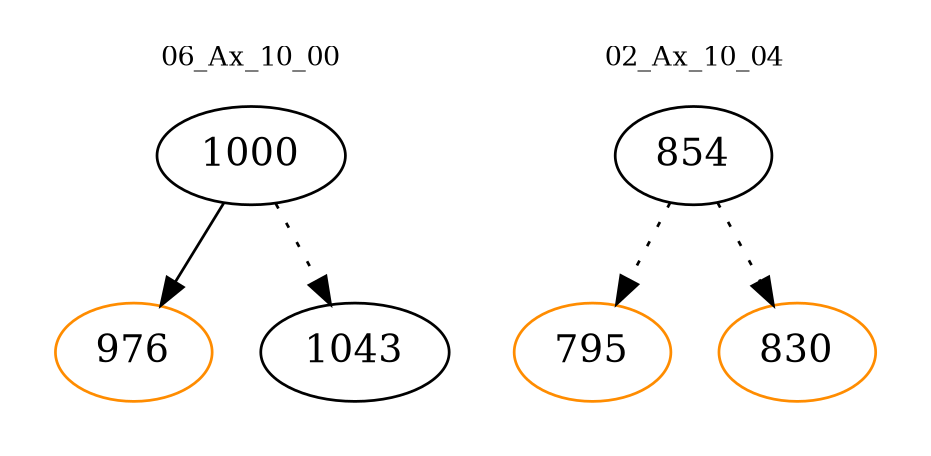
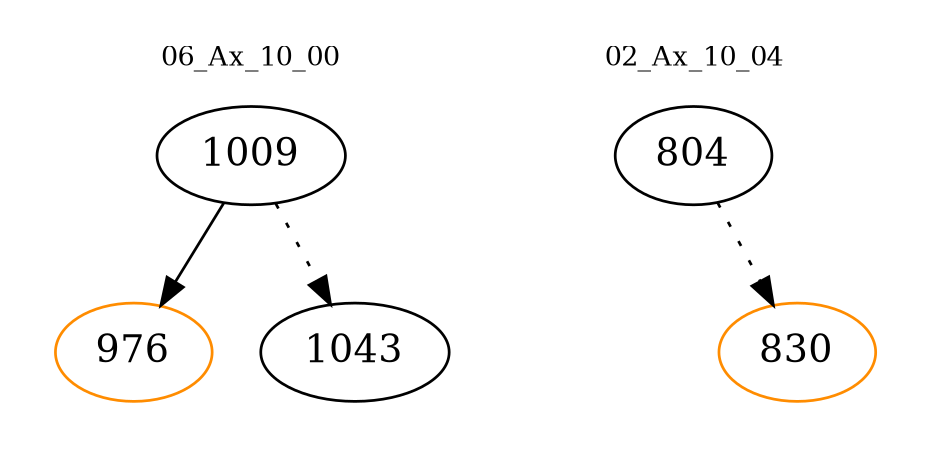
(251, 156) -> (251, 156)
(694, 156) -> (694, 156)
(593, 352) -> none
